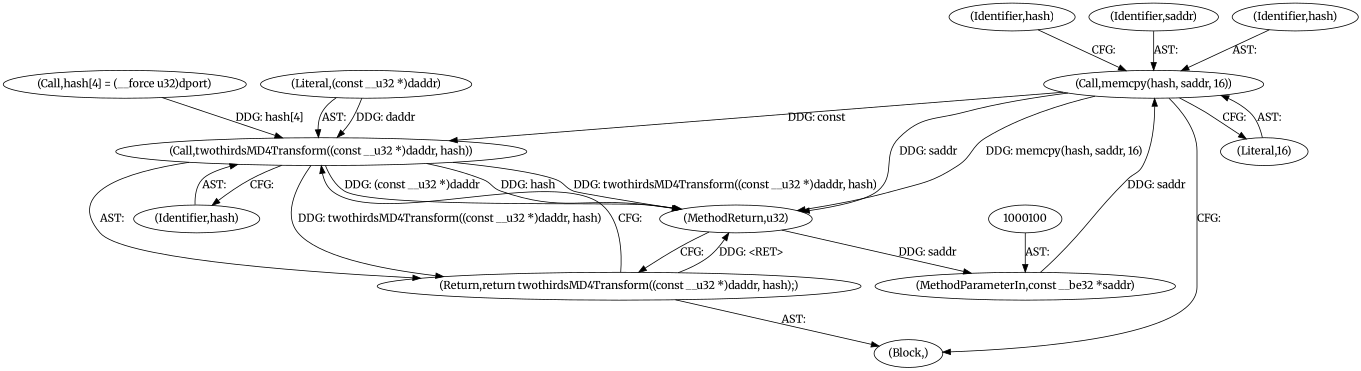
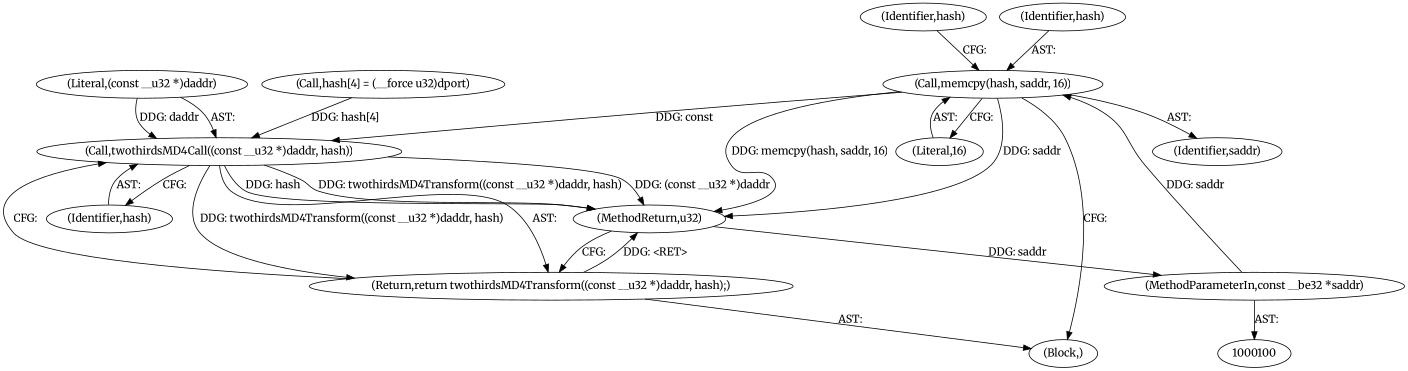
(1154, 47) -> (1131, 109)
(321, 152) -> (219, 152)
(1025, 249) -> (1254, 316)
